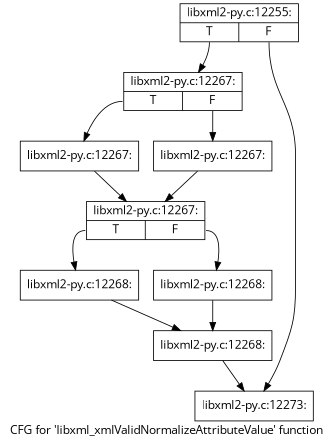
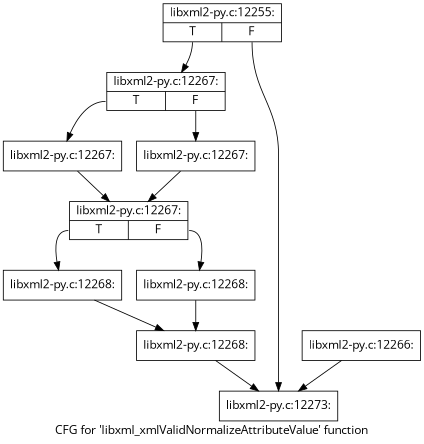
none -> (361, 346)
